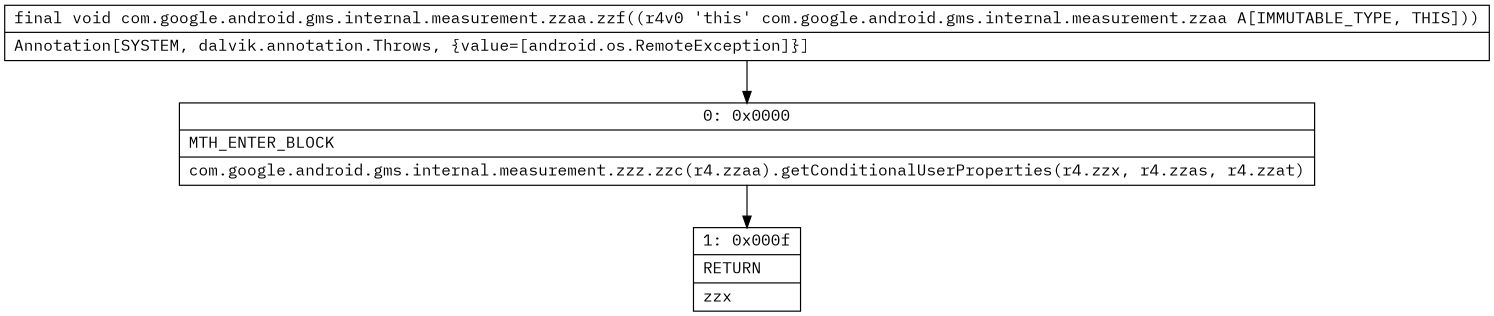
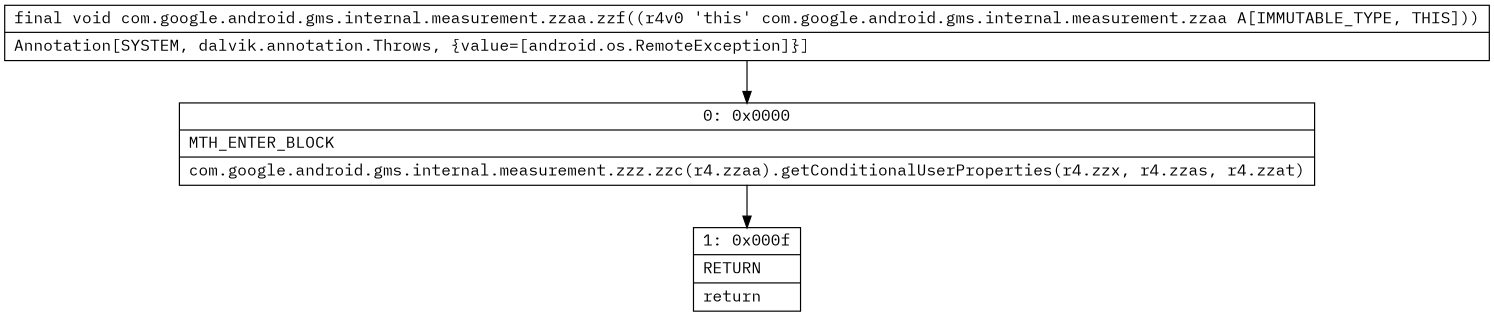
(718, 296) -> (732, 296)
